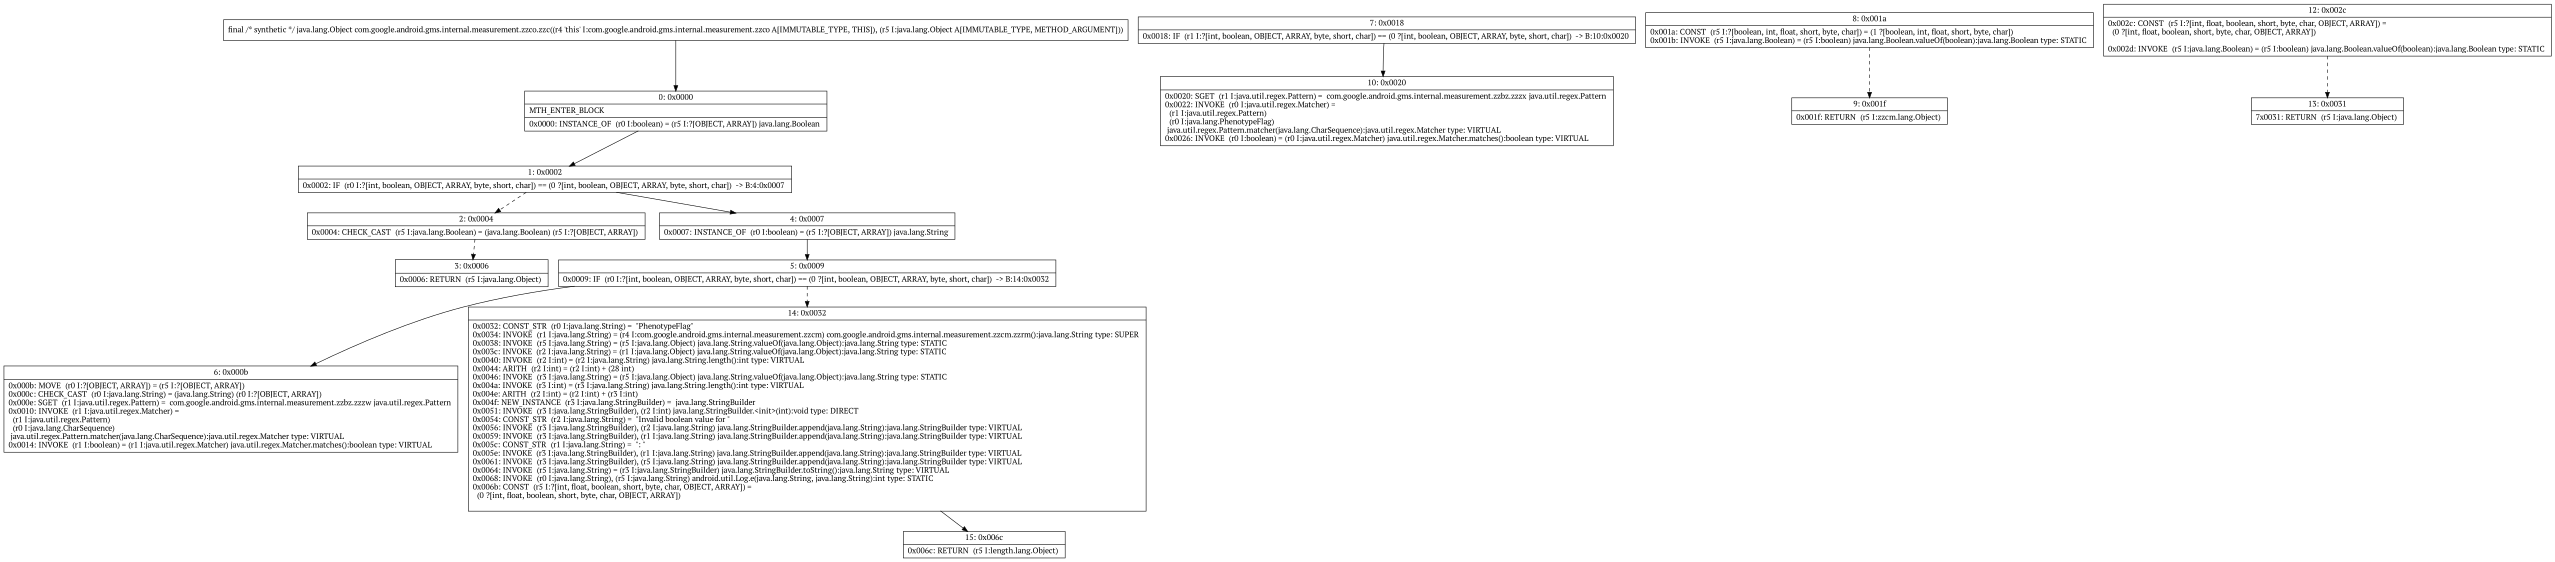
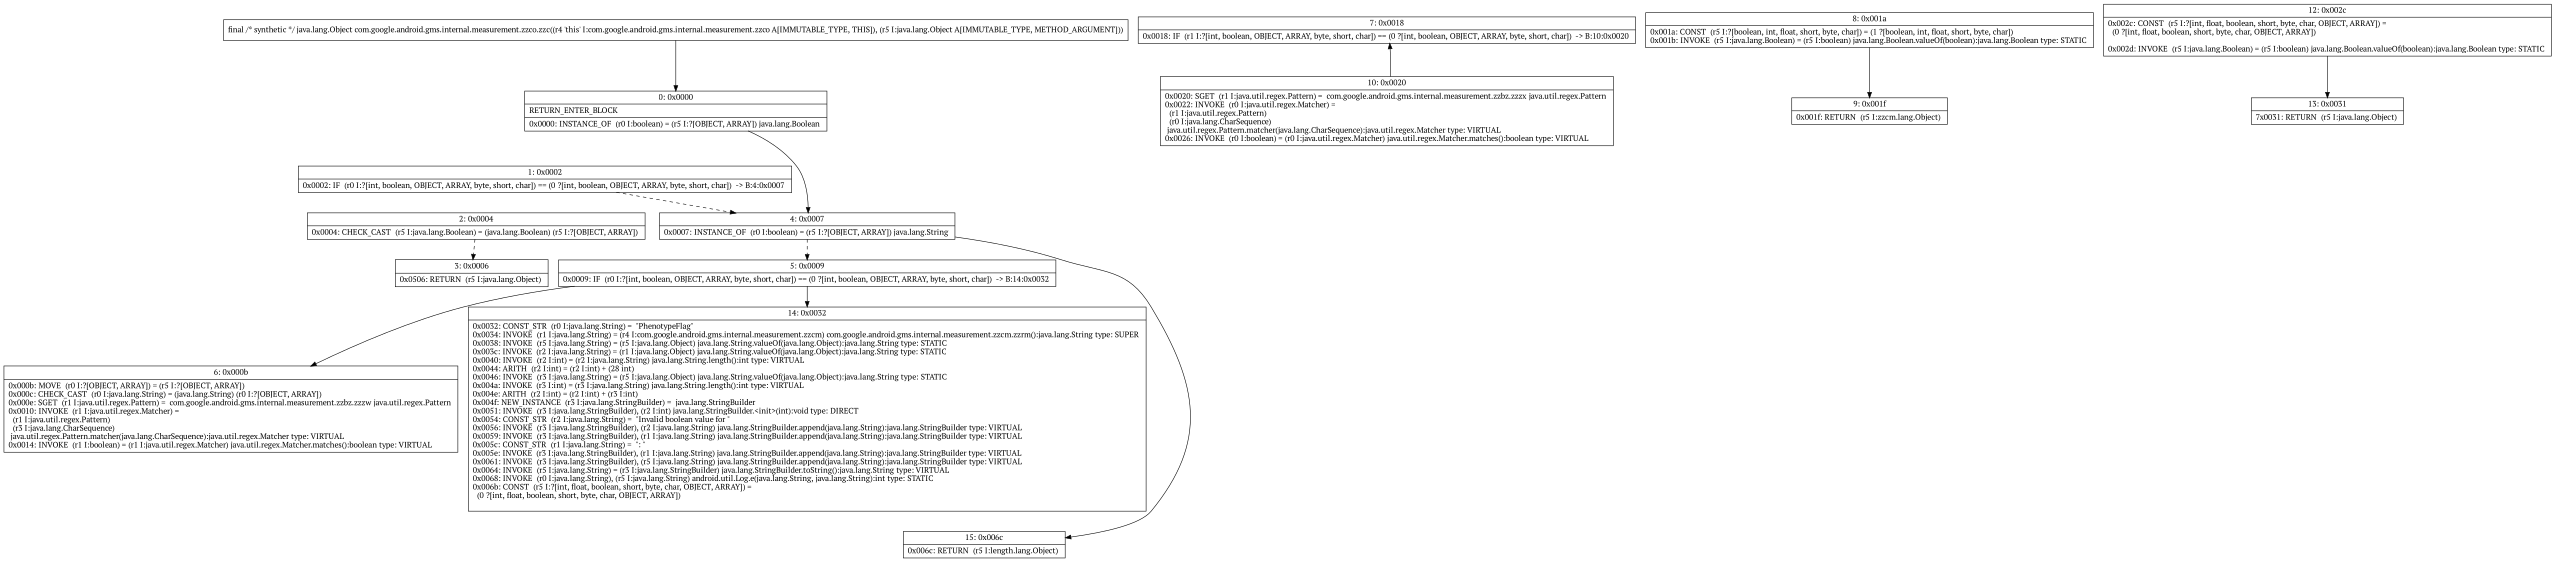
(1383, 57) -> (1391, 63)
(1870, 70) -> (1870, 70)
(2327, 74) -> (2327, 74)
(567, 111) -> (573, 111)
(1220, 122) -> (1218, 122)
(606, 147) -> (791, 160)
(513, 201) -> none
(673, 202) -> (673, 202)
(807, 247) -> (807, 247)
(472, 280) -> (472, 280)
(807, 294) -> (807, 294)
(62, 428) -> (62, 428)
(952, 520) -> (1173, 348)
